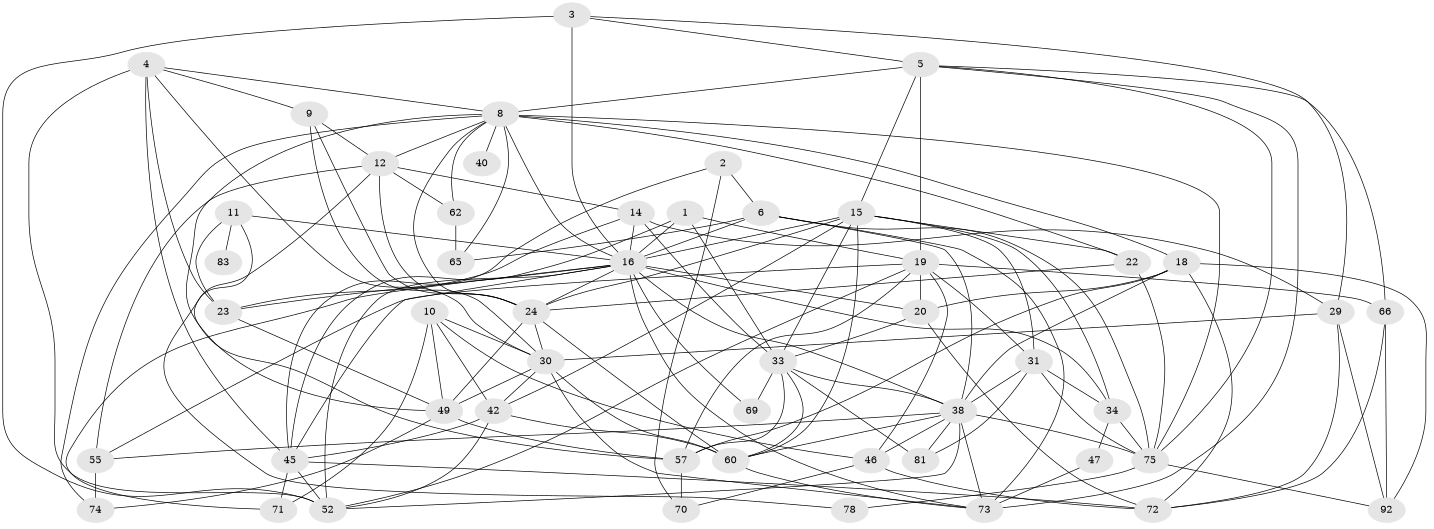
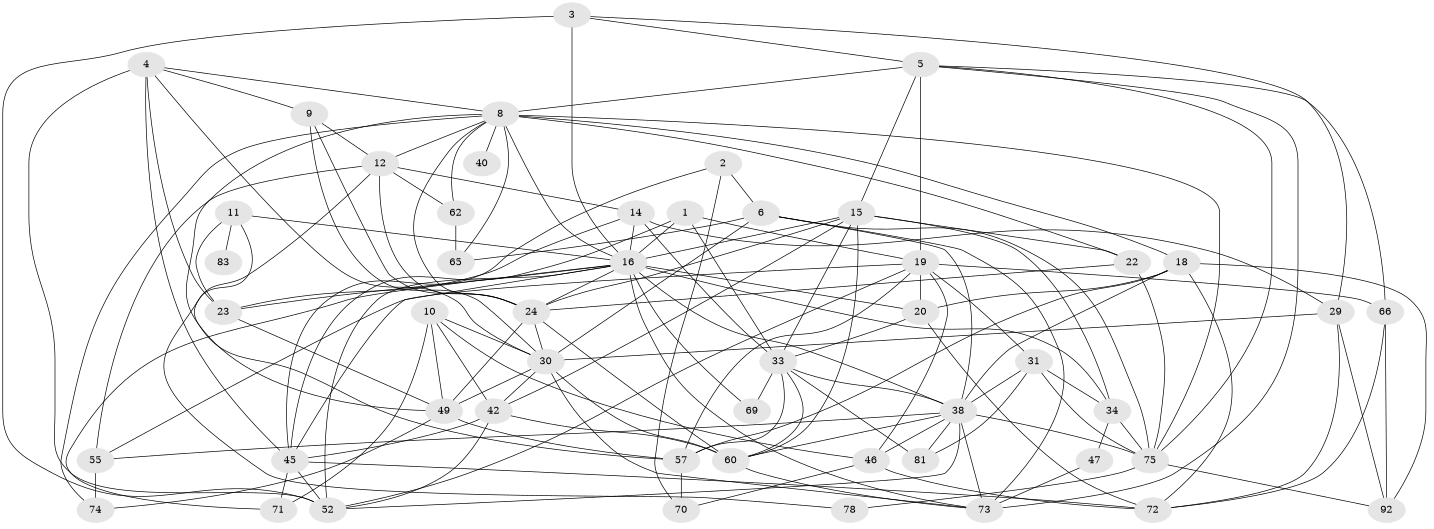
(695, 238) -> (649, 291)
(990, 244) -> none
